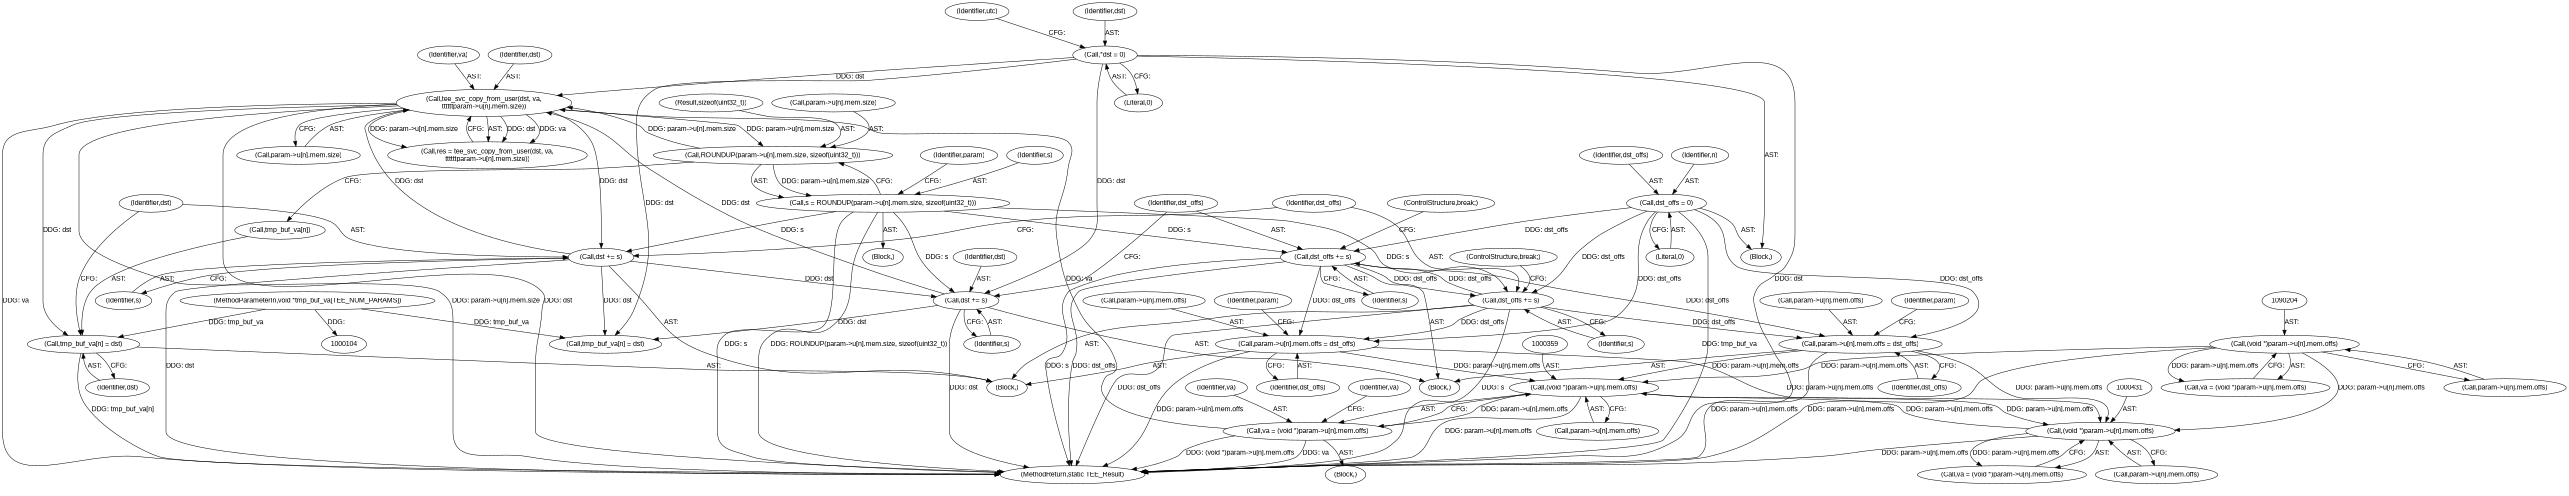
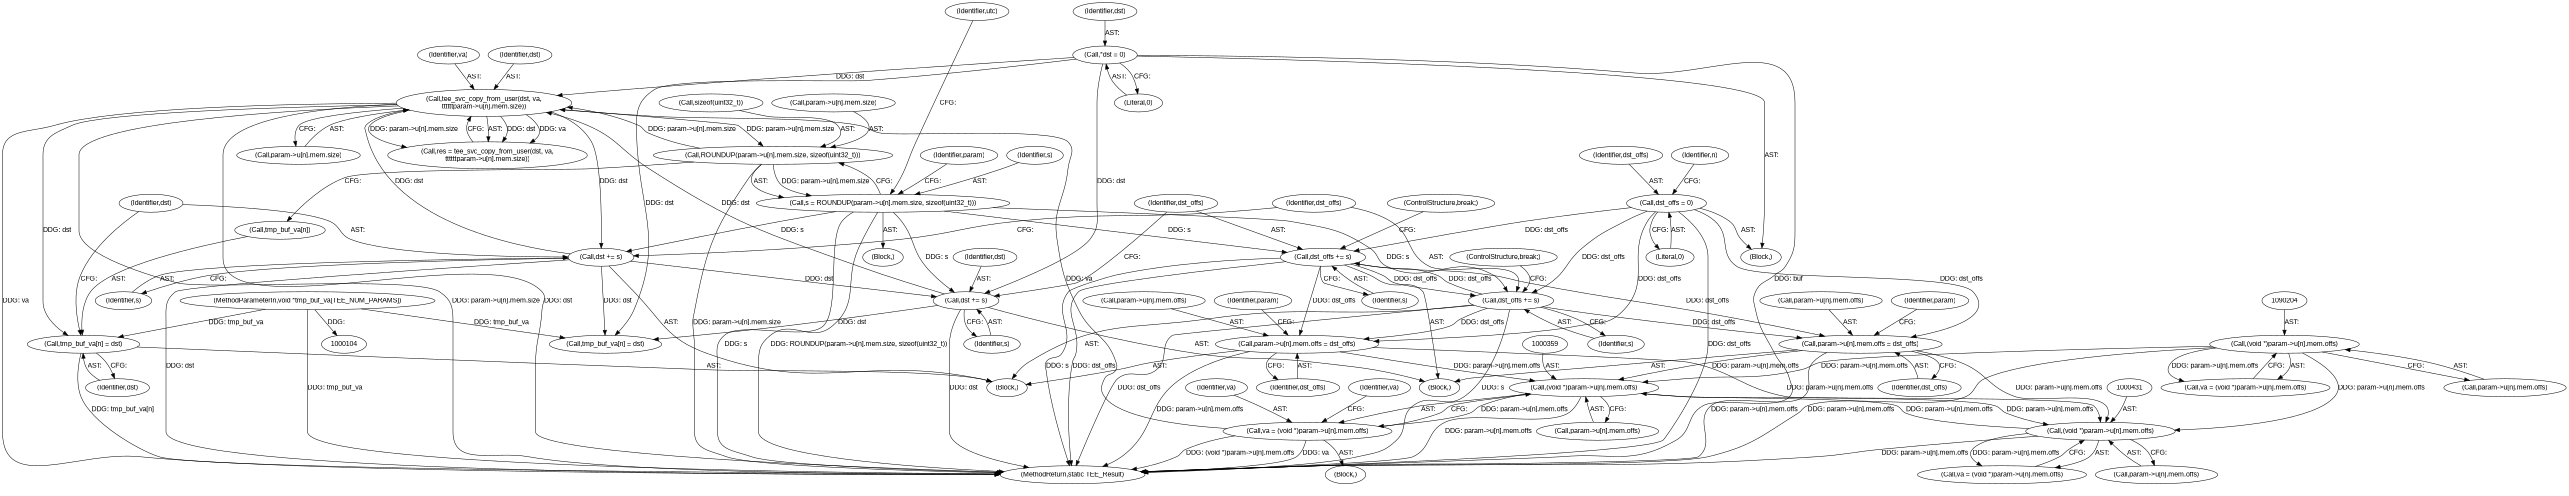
(1039, 32) -> (933, 105)
(711, 103) -> (711, 103)
(1693, 181) -> (1693, 181)
(1789, 279) -> (1789, 279)
(1730, 344) -> (1730, 344)
none -> (700, 445)
none -> (548, 464)
